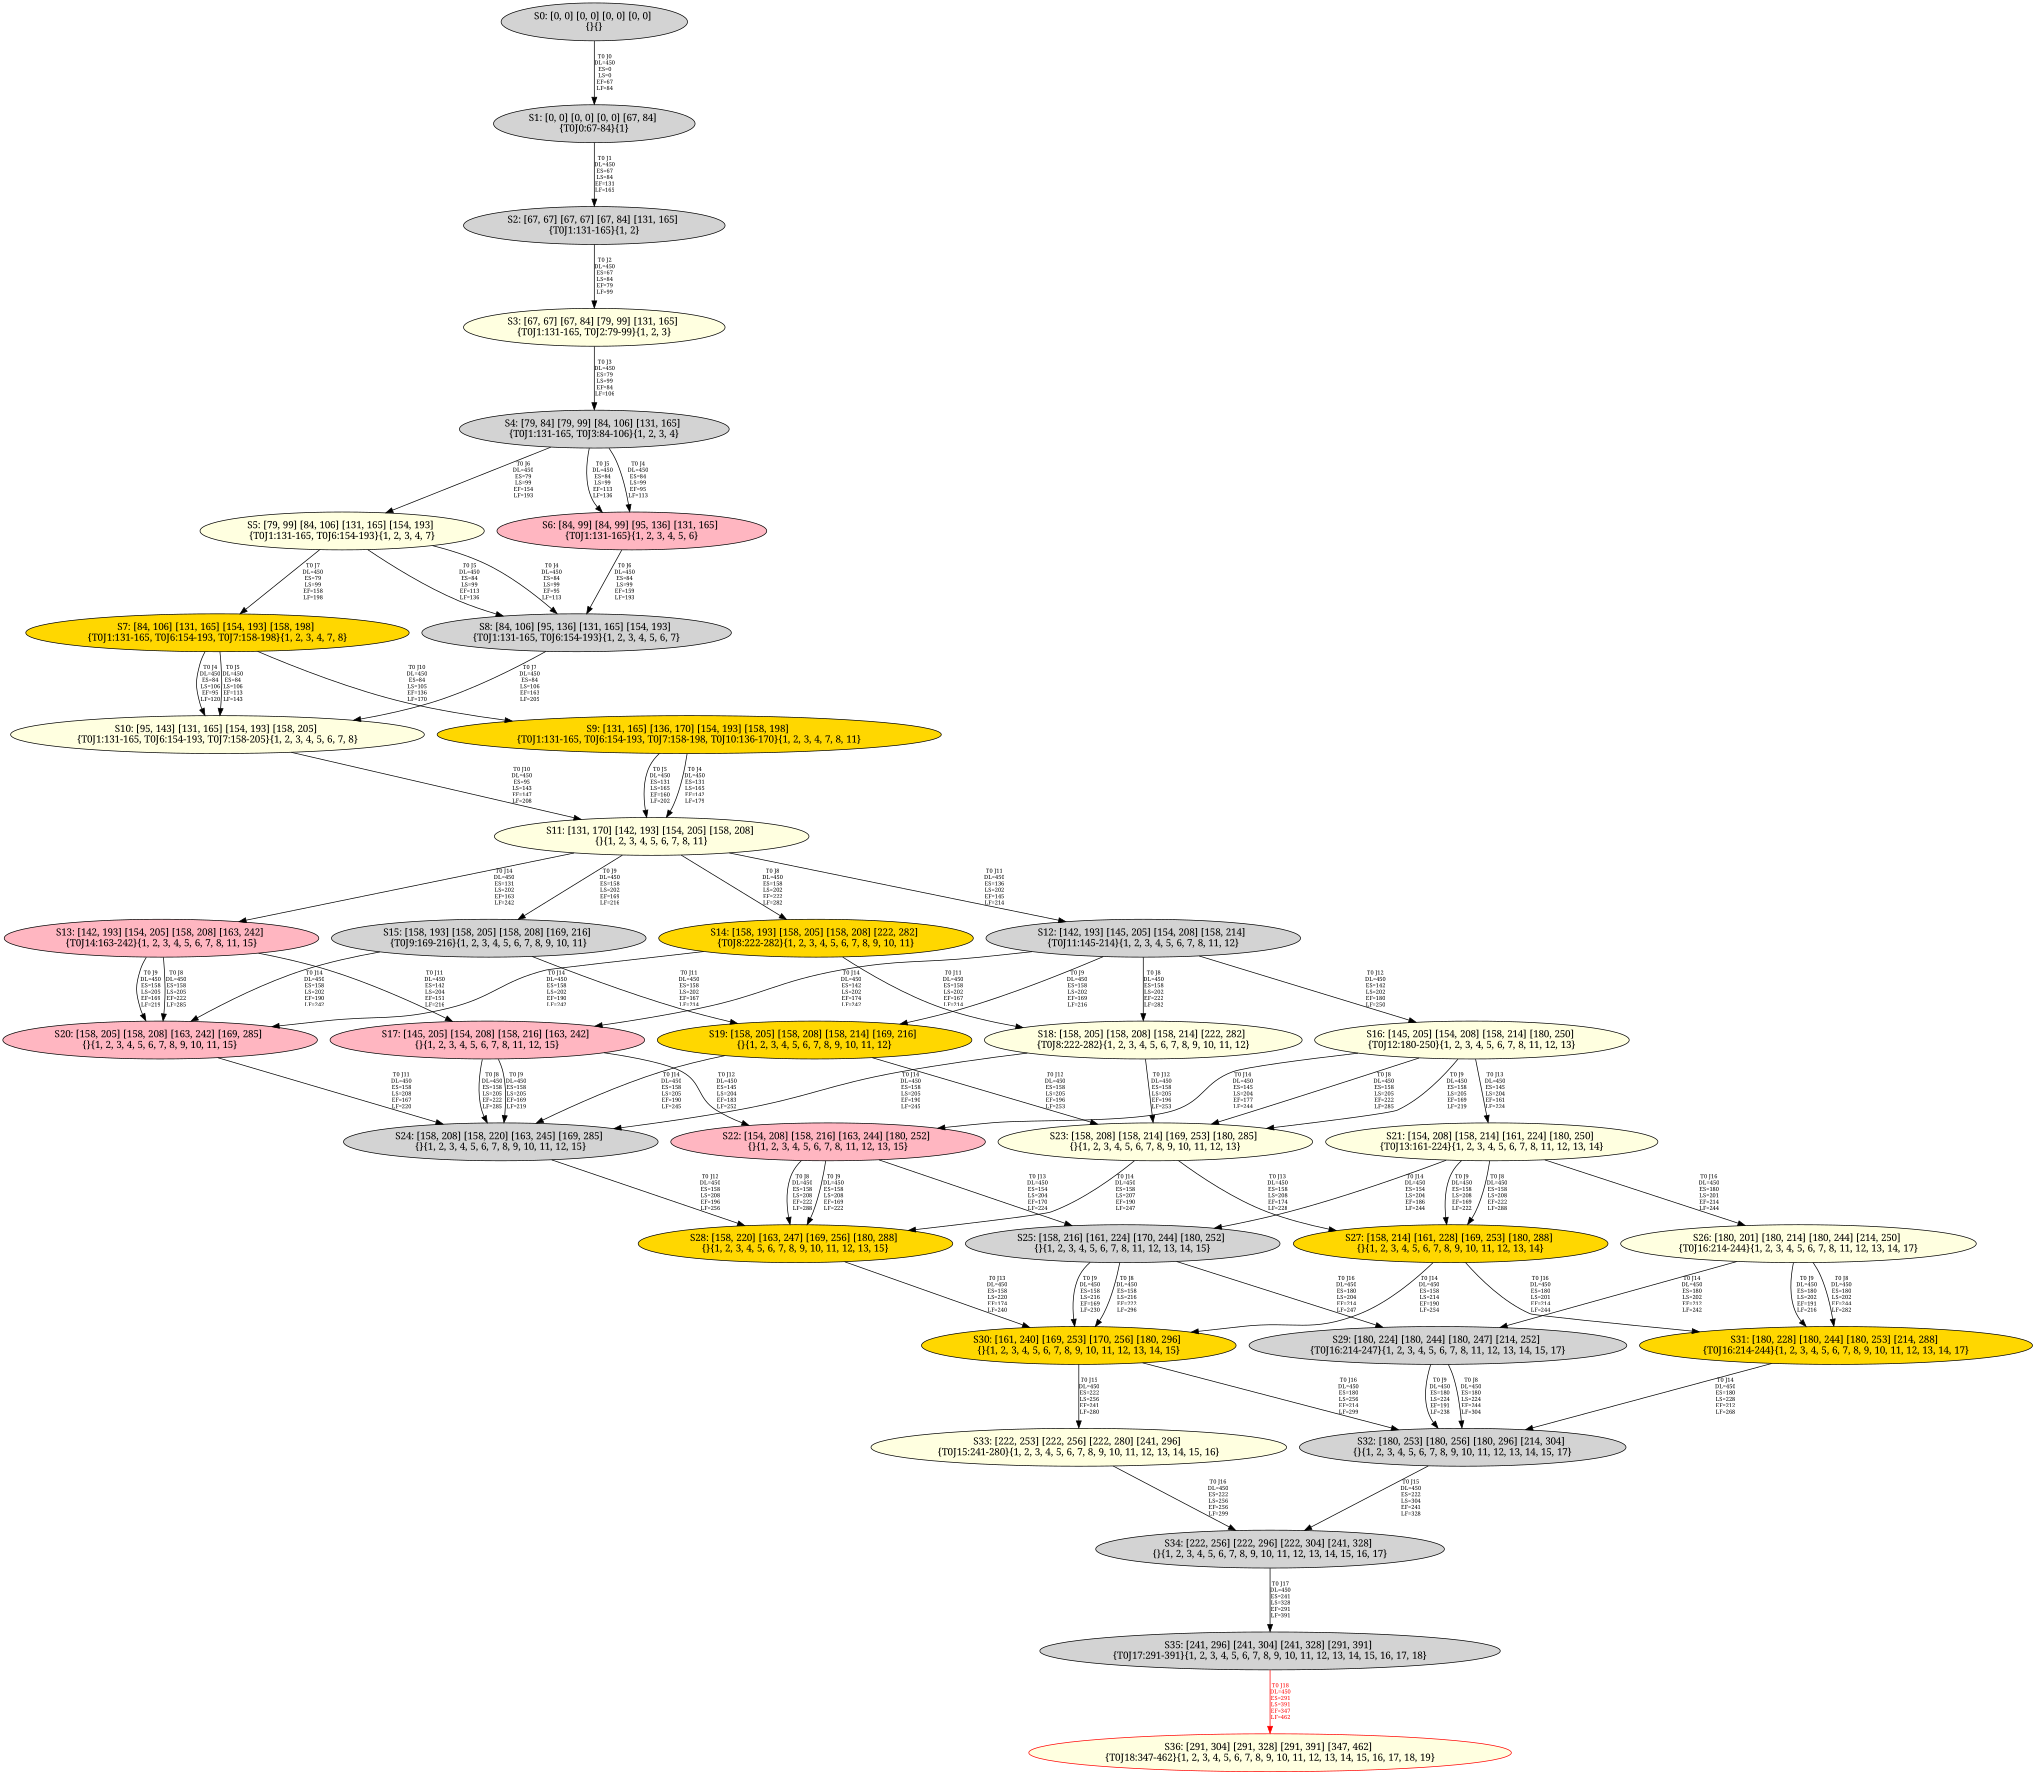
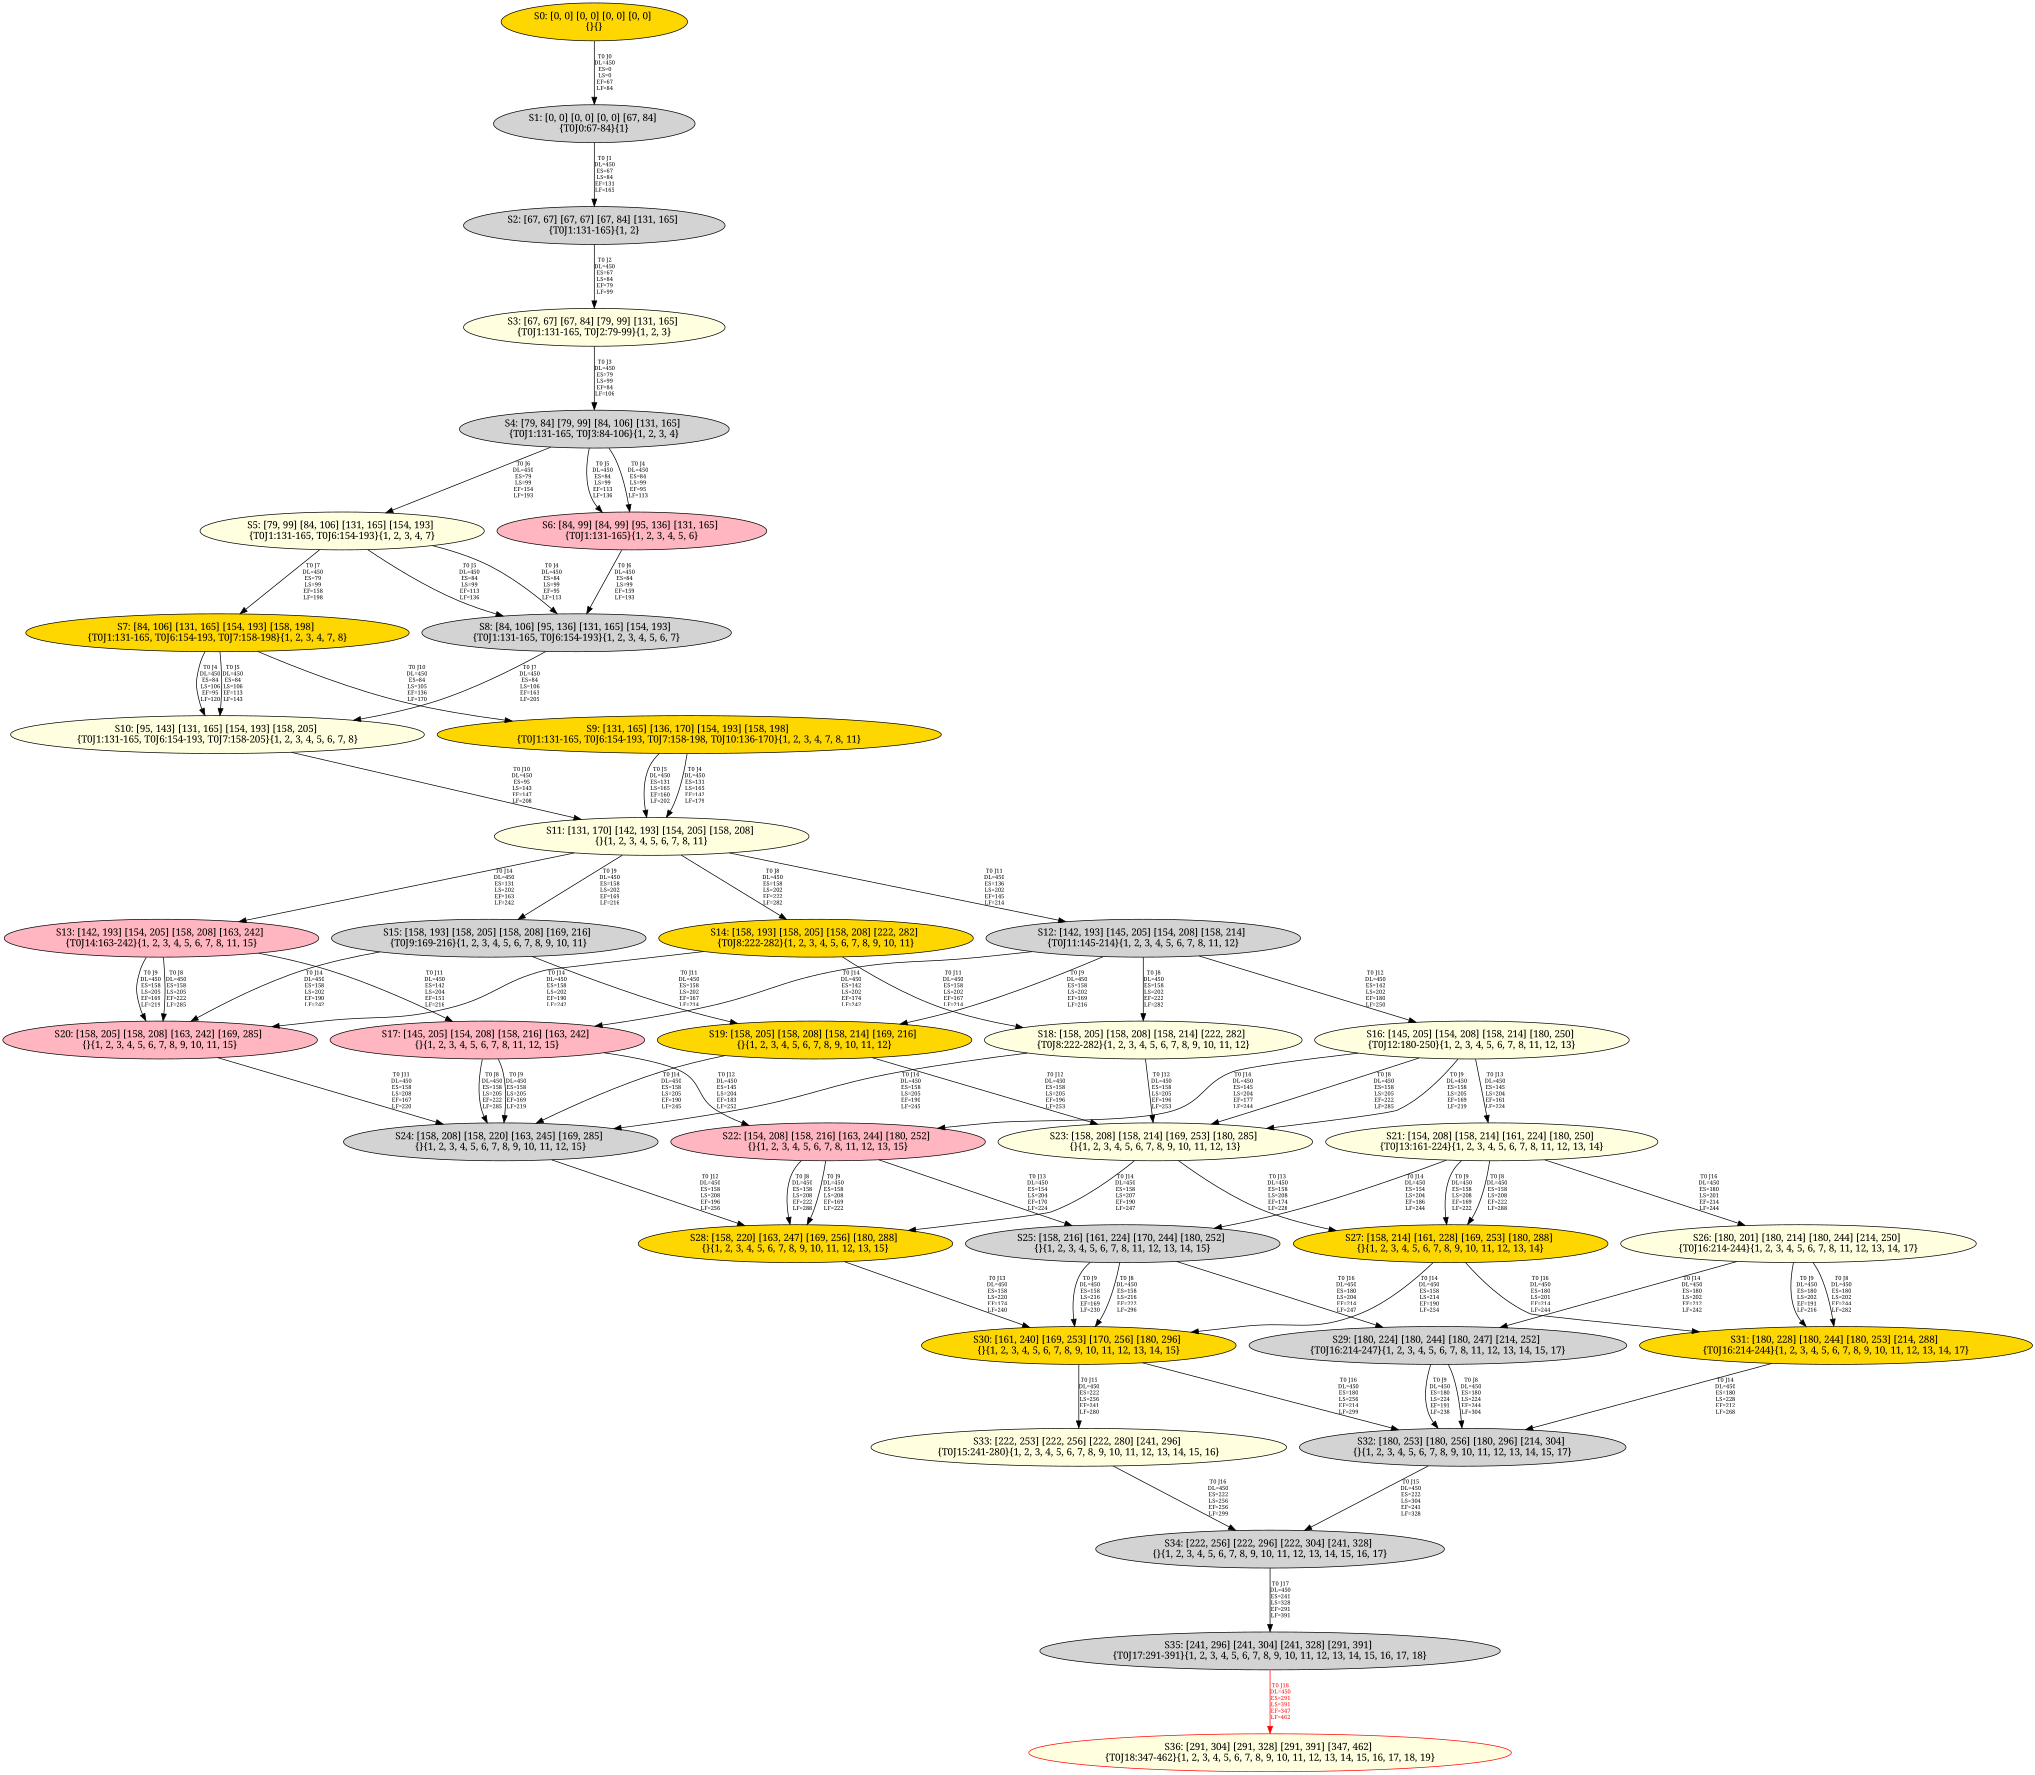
(594, 22) -> (594, 22)
